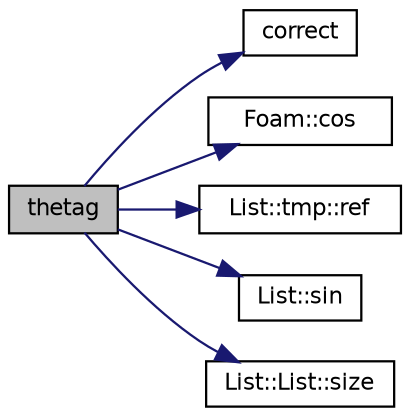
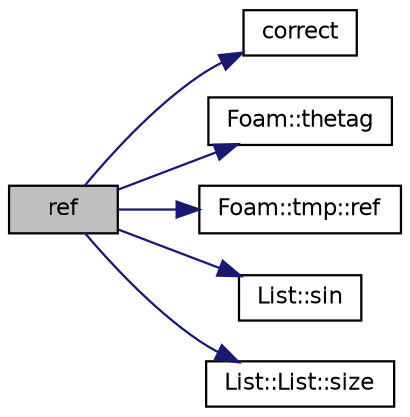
(300, 121) -> (300, 121)
(63, 210) -> (63, 210)
(300, 210) -> (300, 210)
